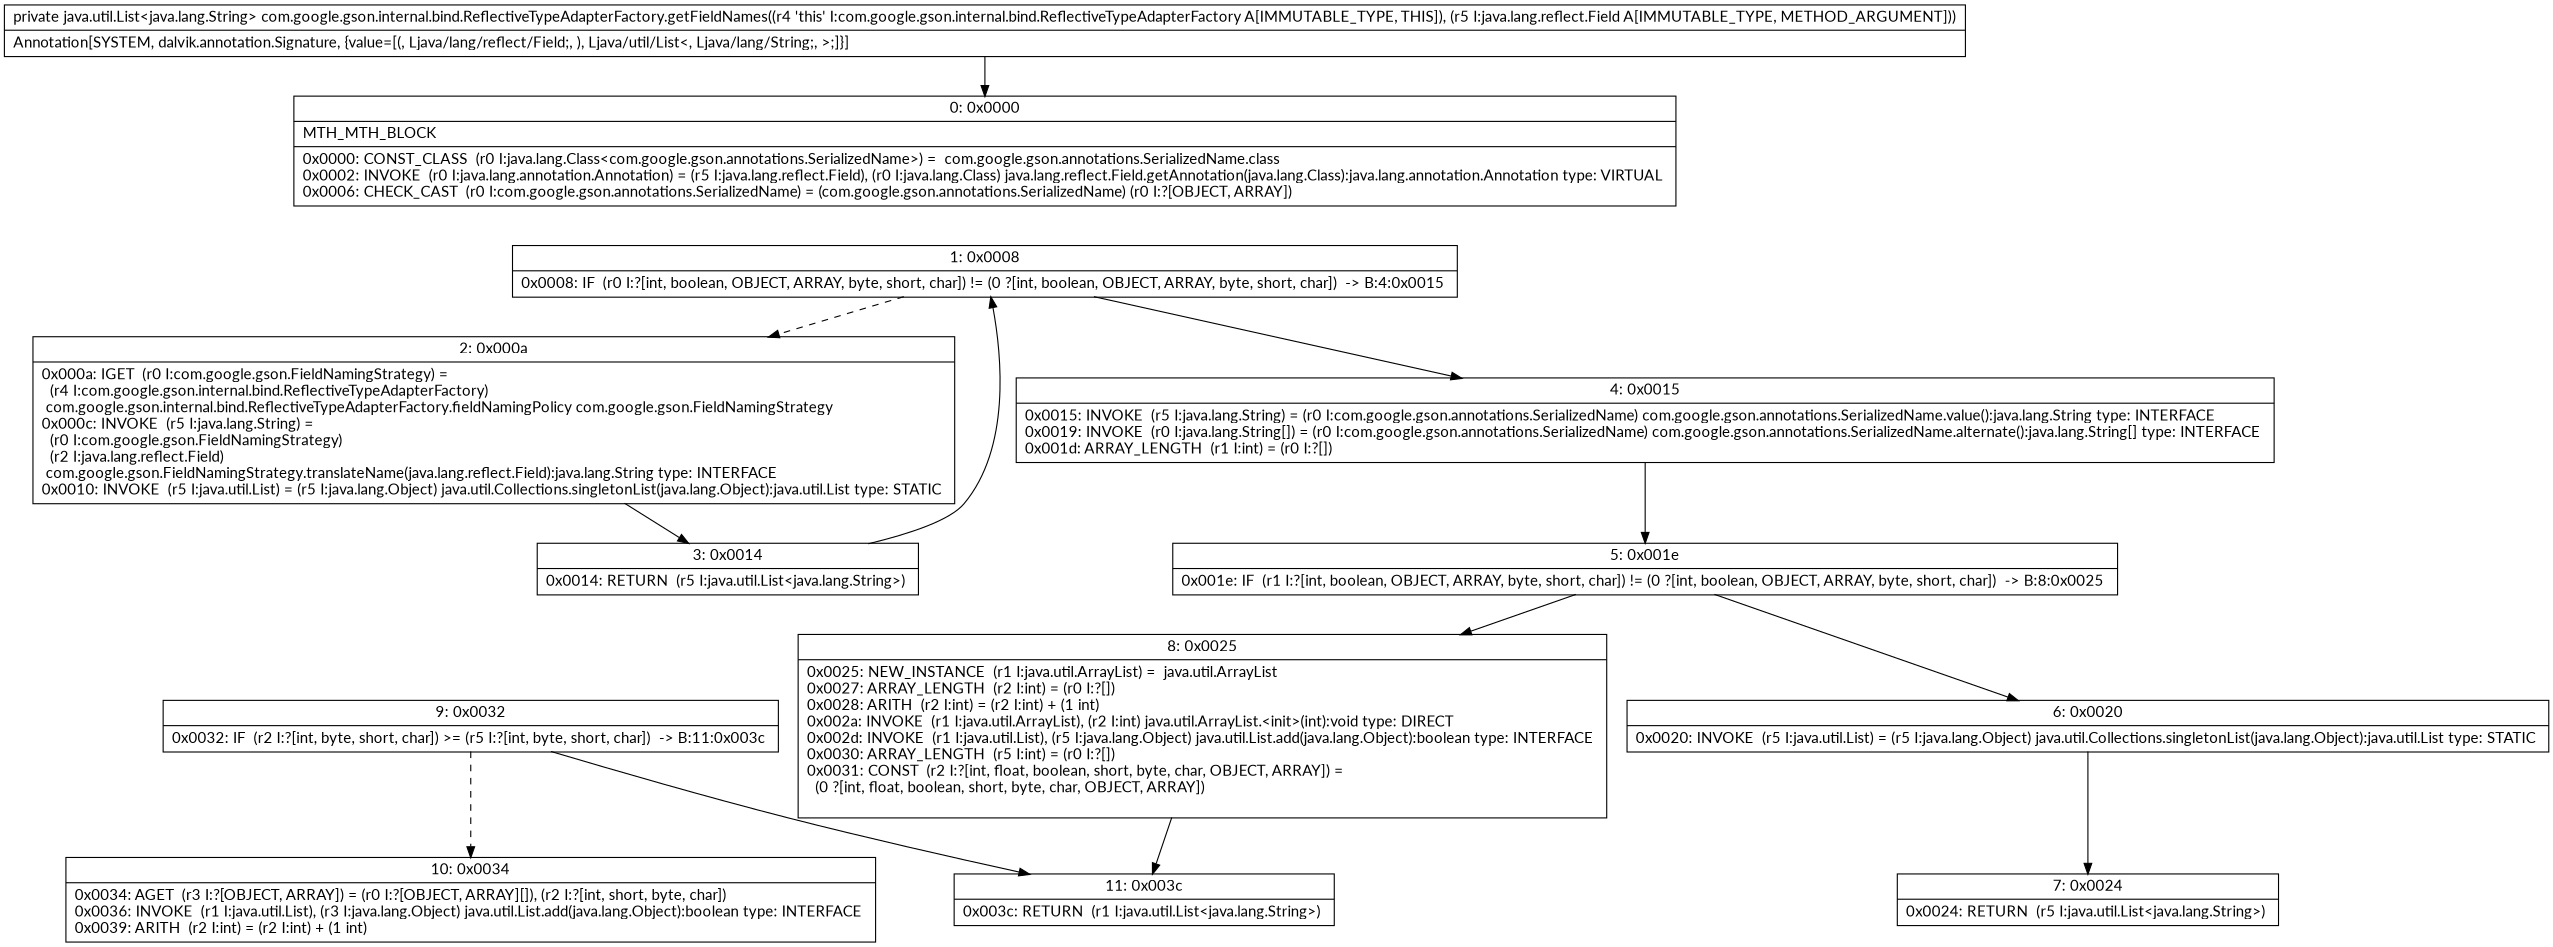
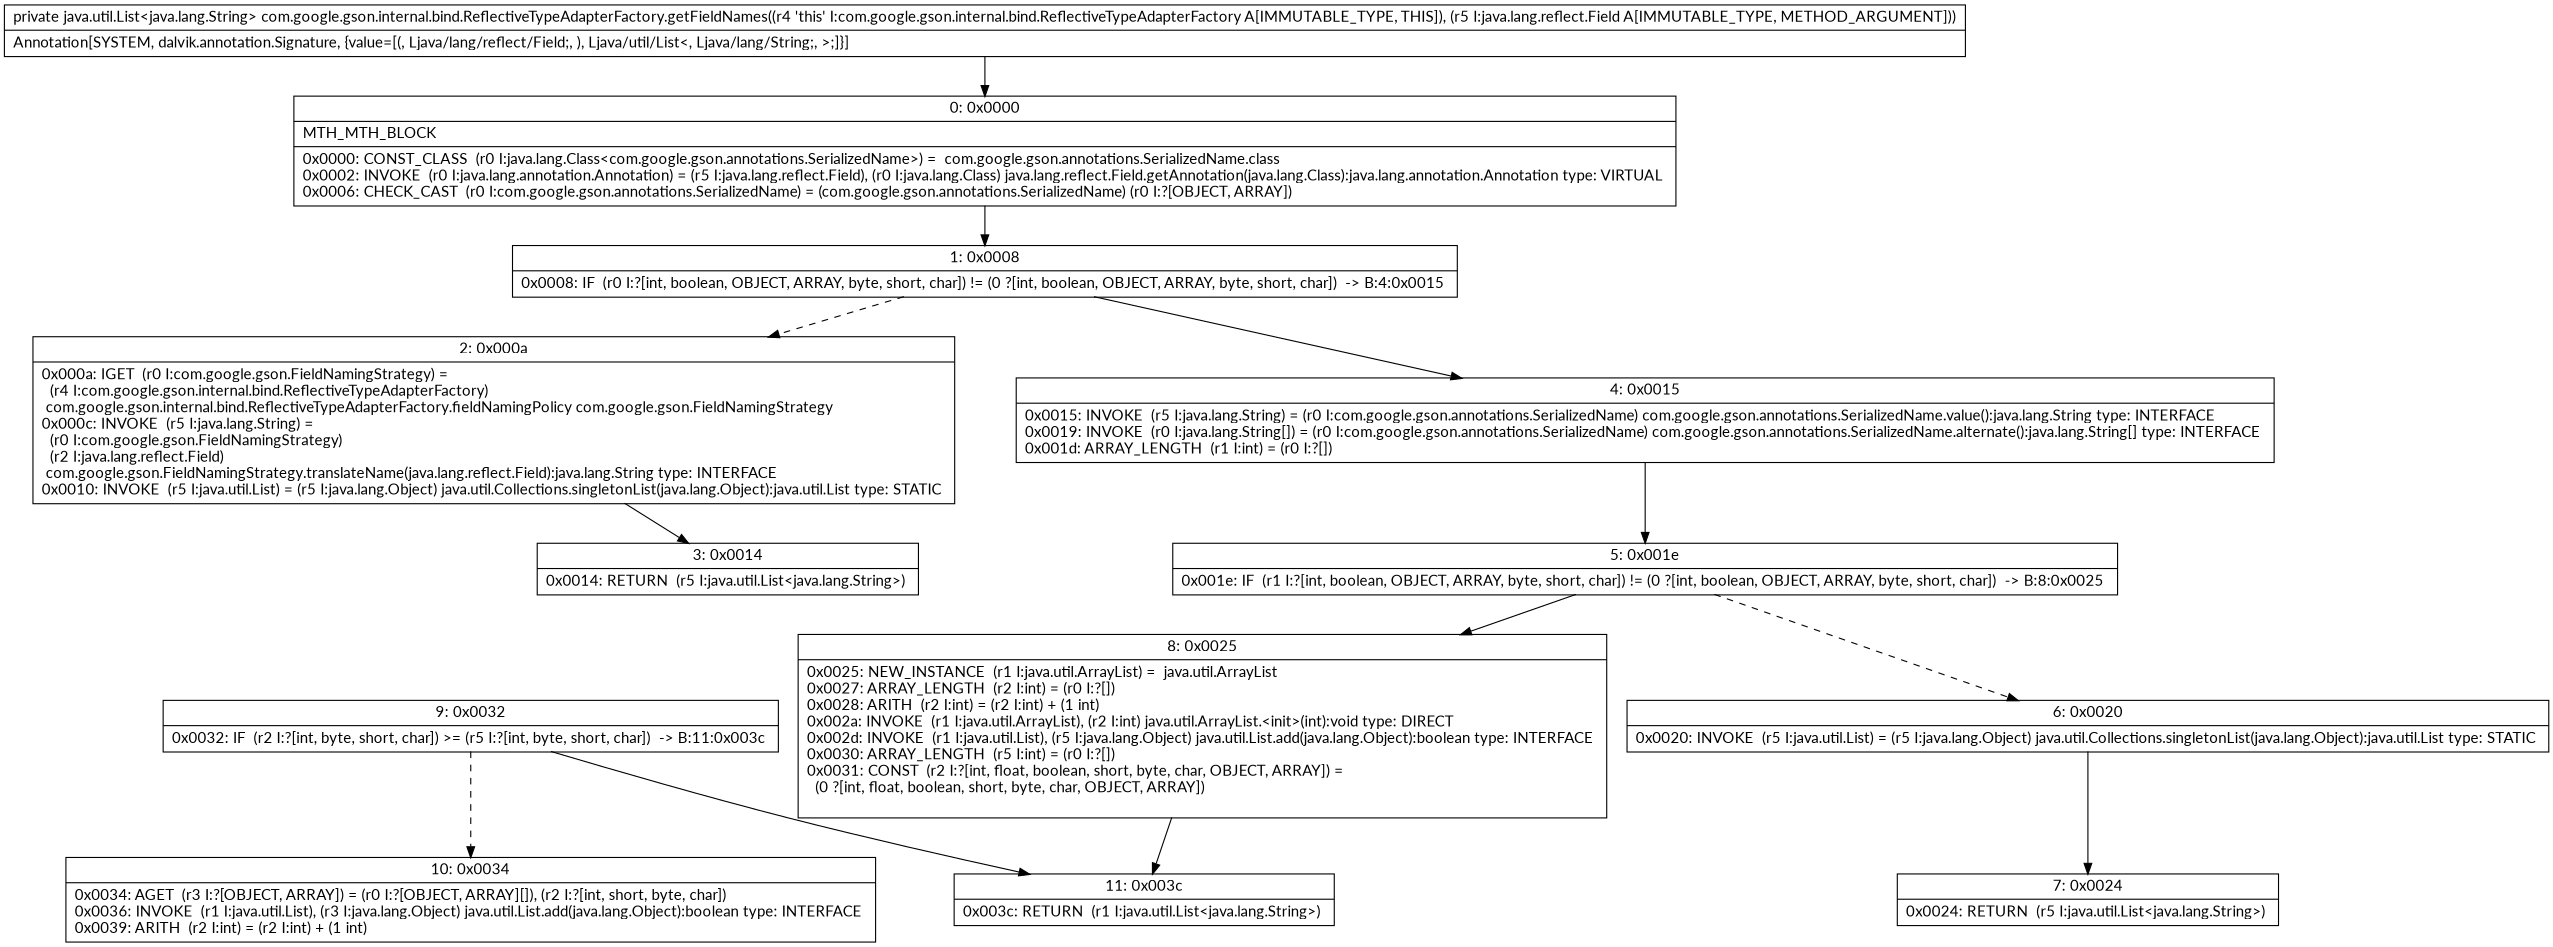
(988, 460) -> (985, 220)
(1861, 646) -> (1861, 646)
